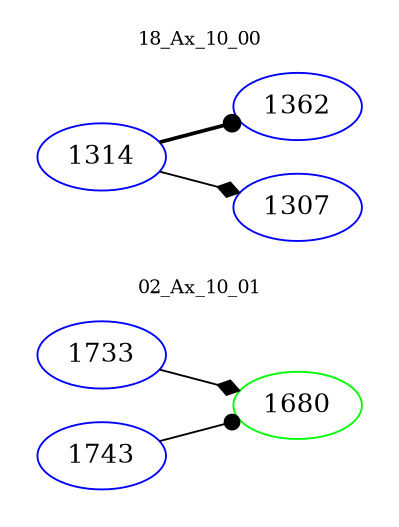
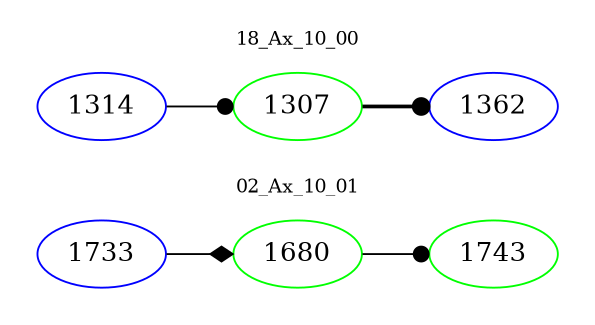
(192, 134) -> (388, 106)
(188, 179) -> (192, 106)
(298, 207) -> (298, 106)
(192, 433) -> (388, 254)
(102, 456) -> (494, 254)
